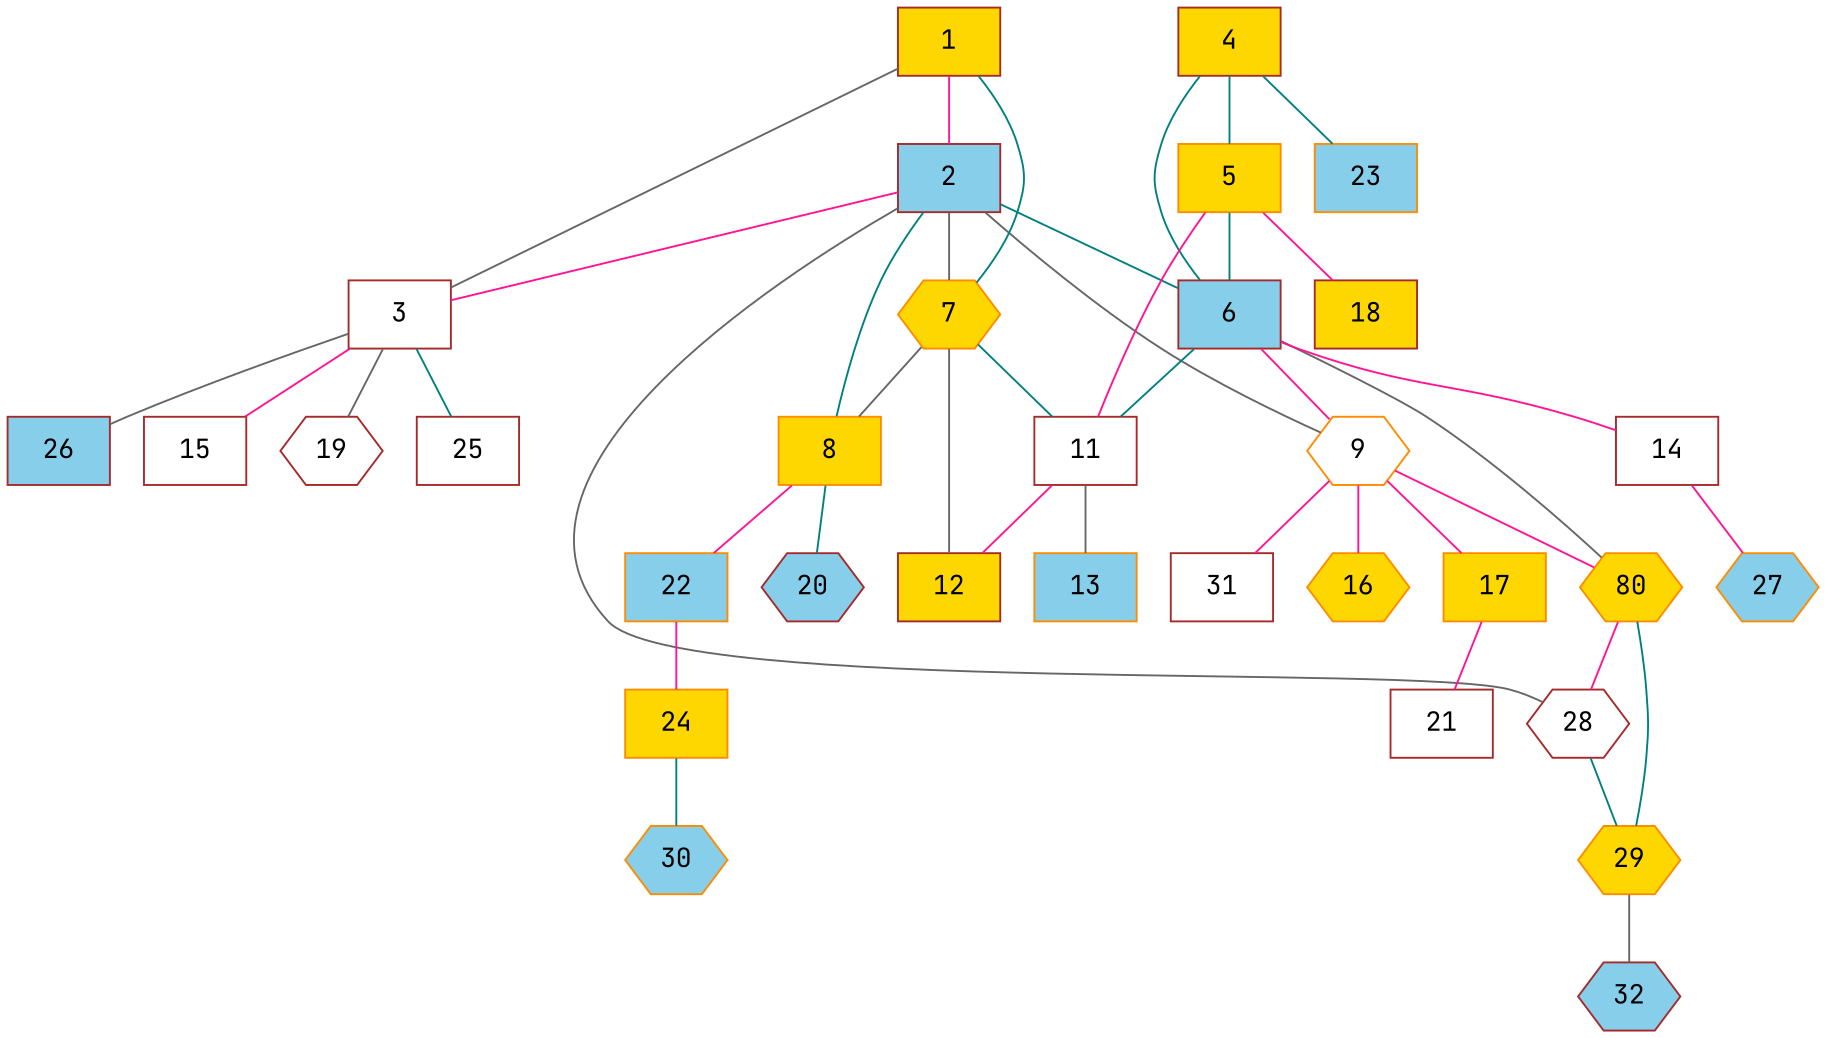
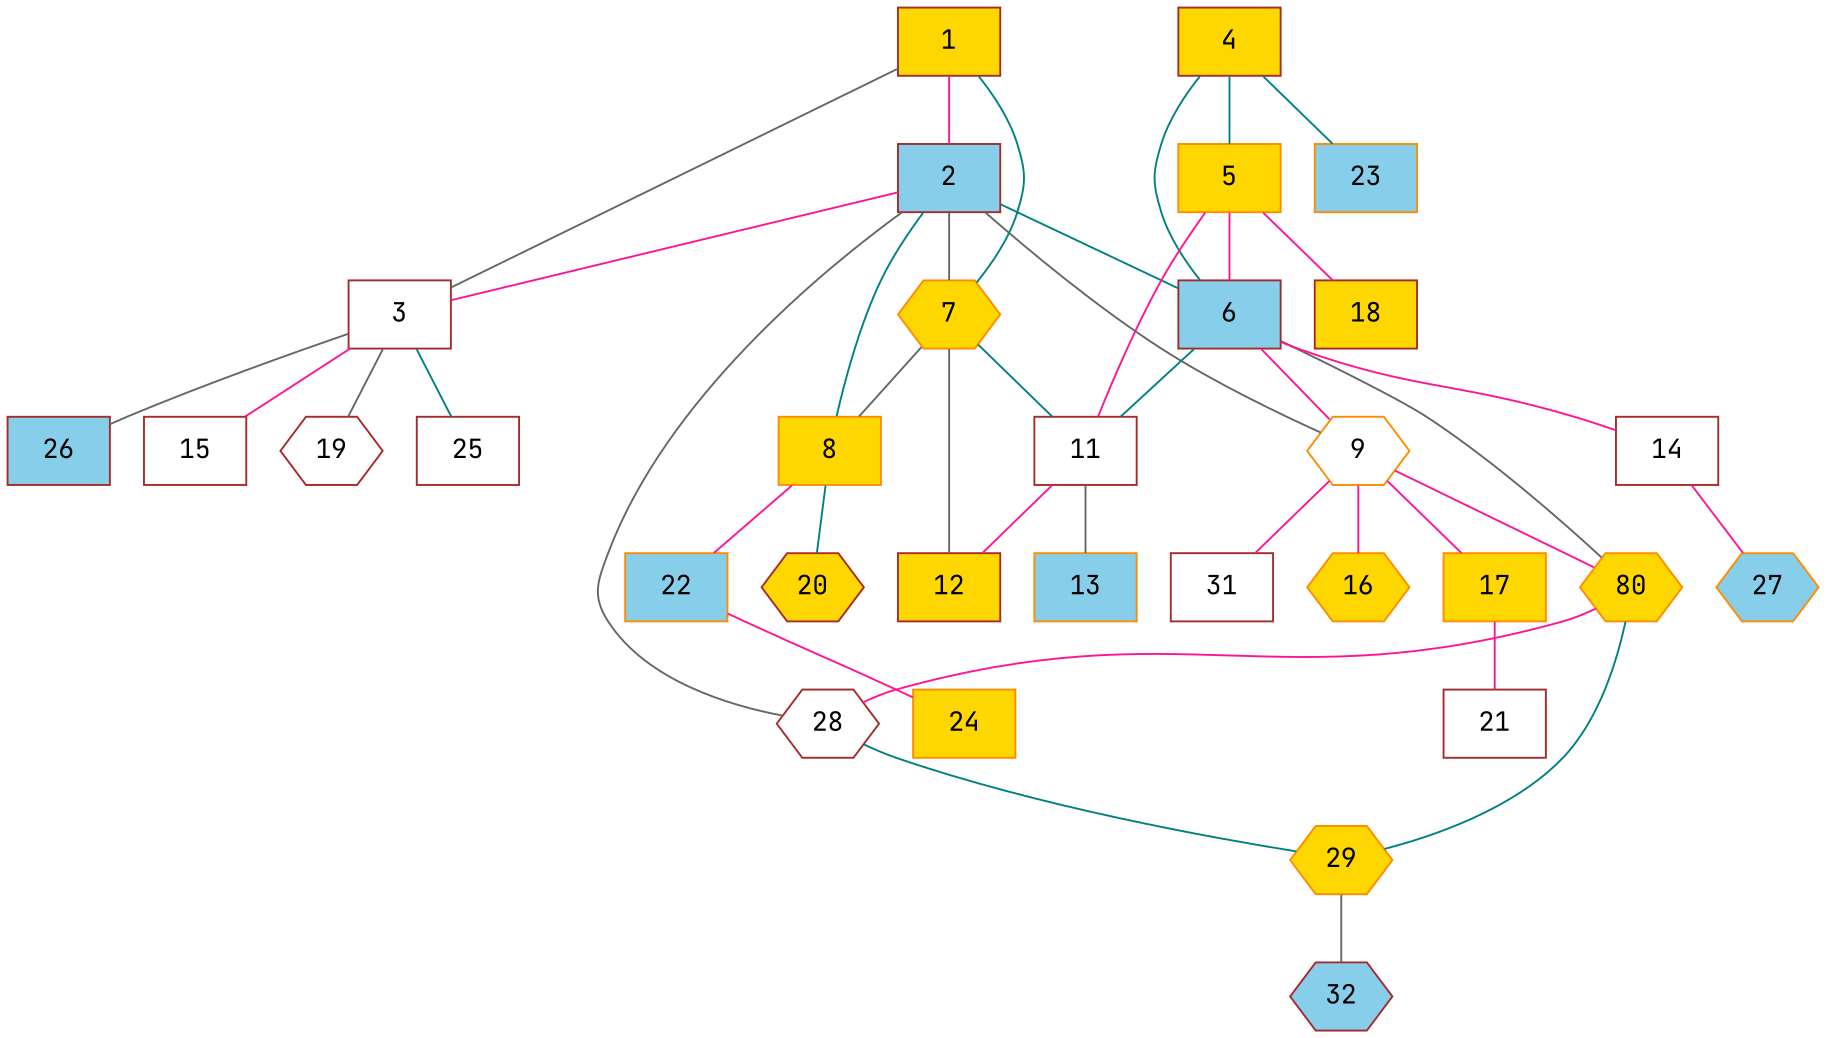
(1229, 246) -> (1229, 246)
(813, 587) -> (813, 587)
(676, 860) -> none
